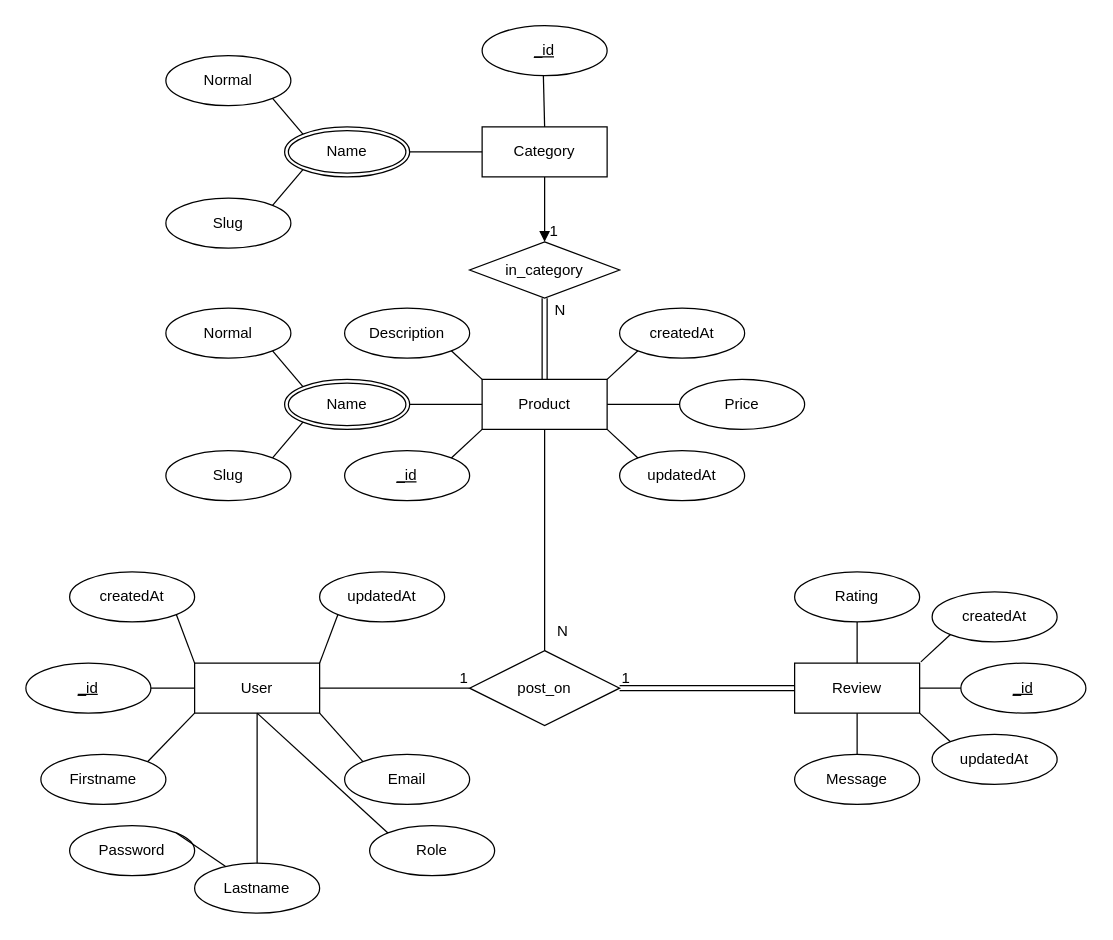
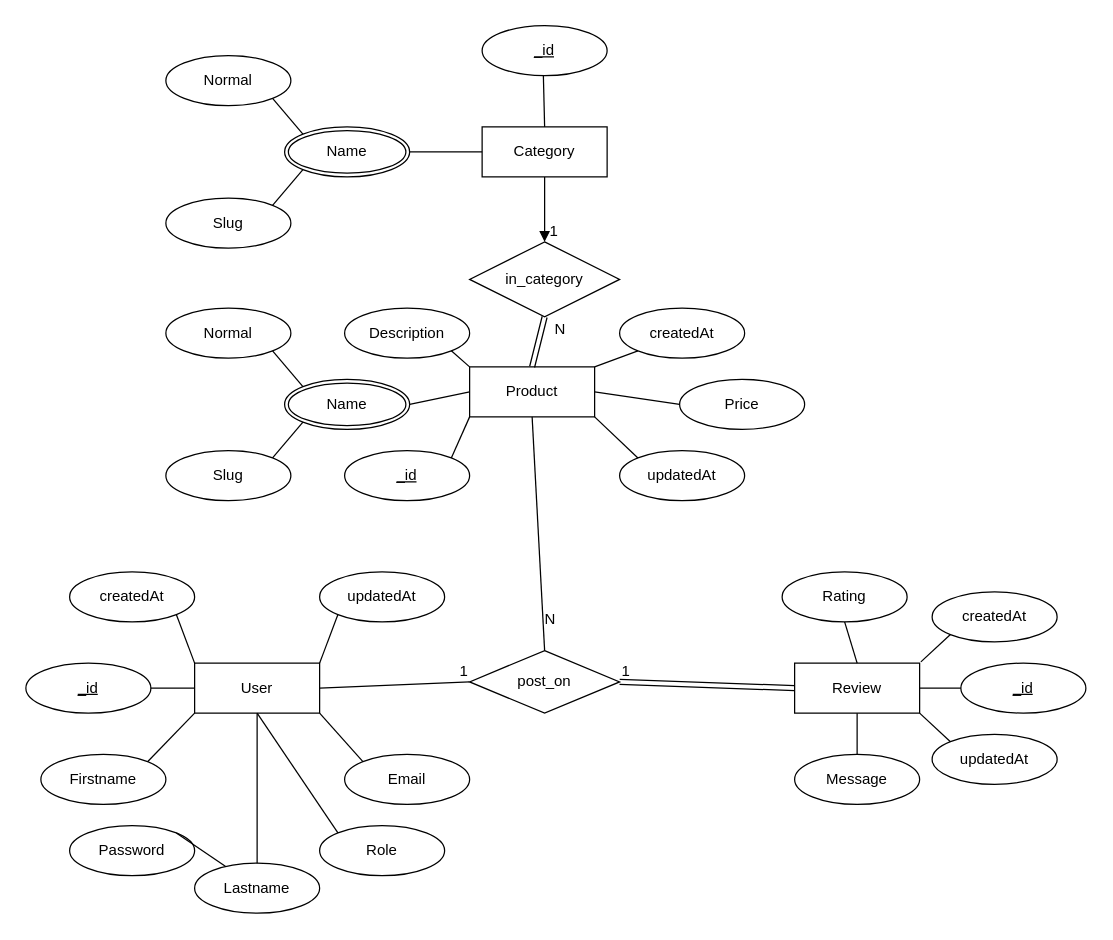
(544, 270) -> (544, 279)
(544, 404) -> (532, 392)
(857, 597) -> (844, 597)
(544, 688) -> (544, 682)
(432, 851) -> (382, 851)
